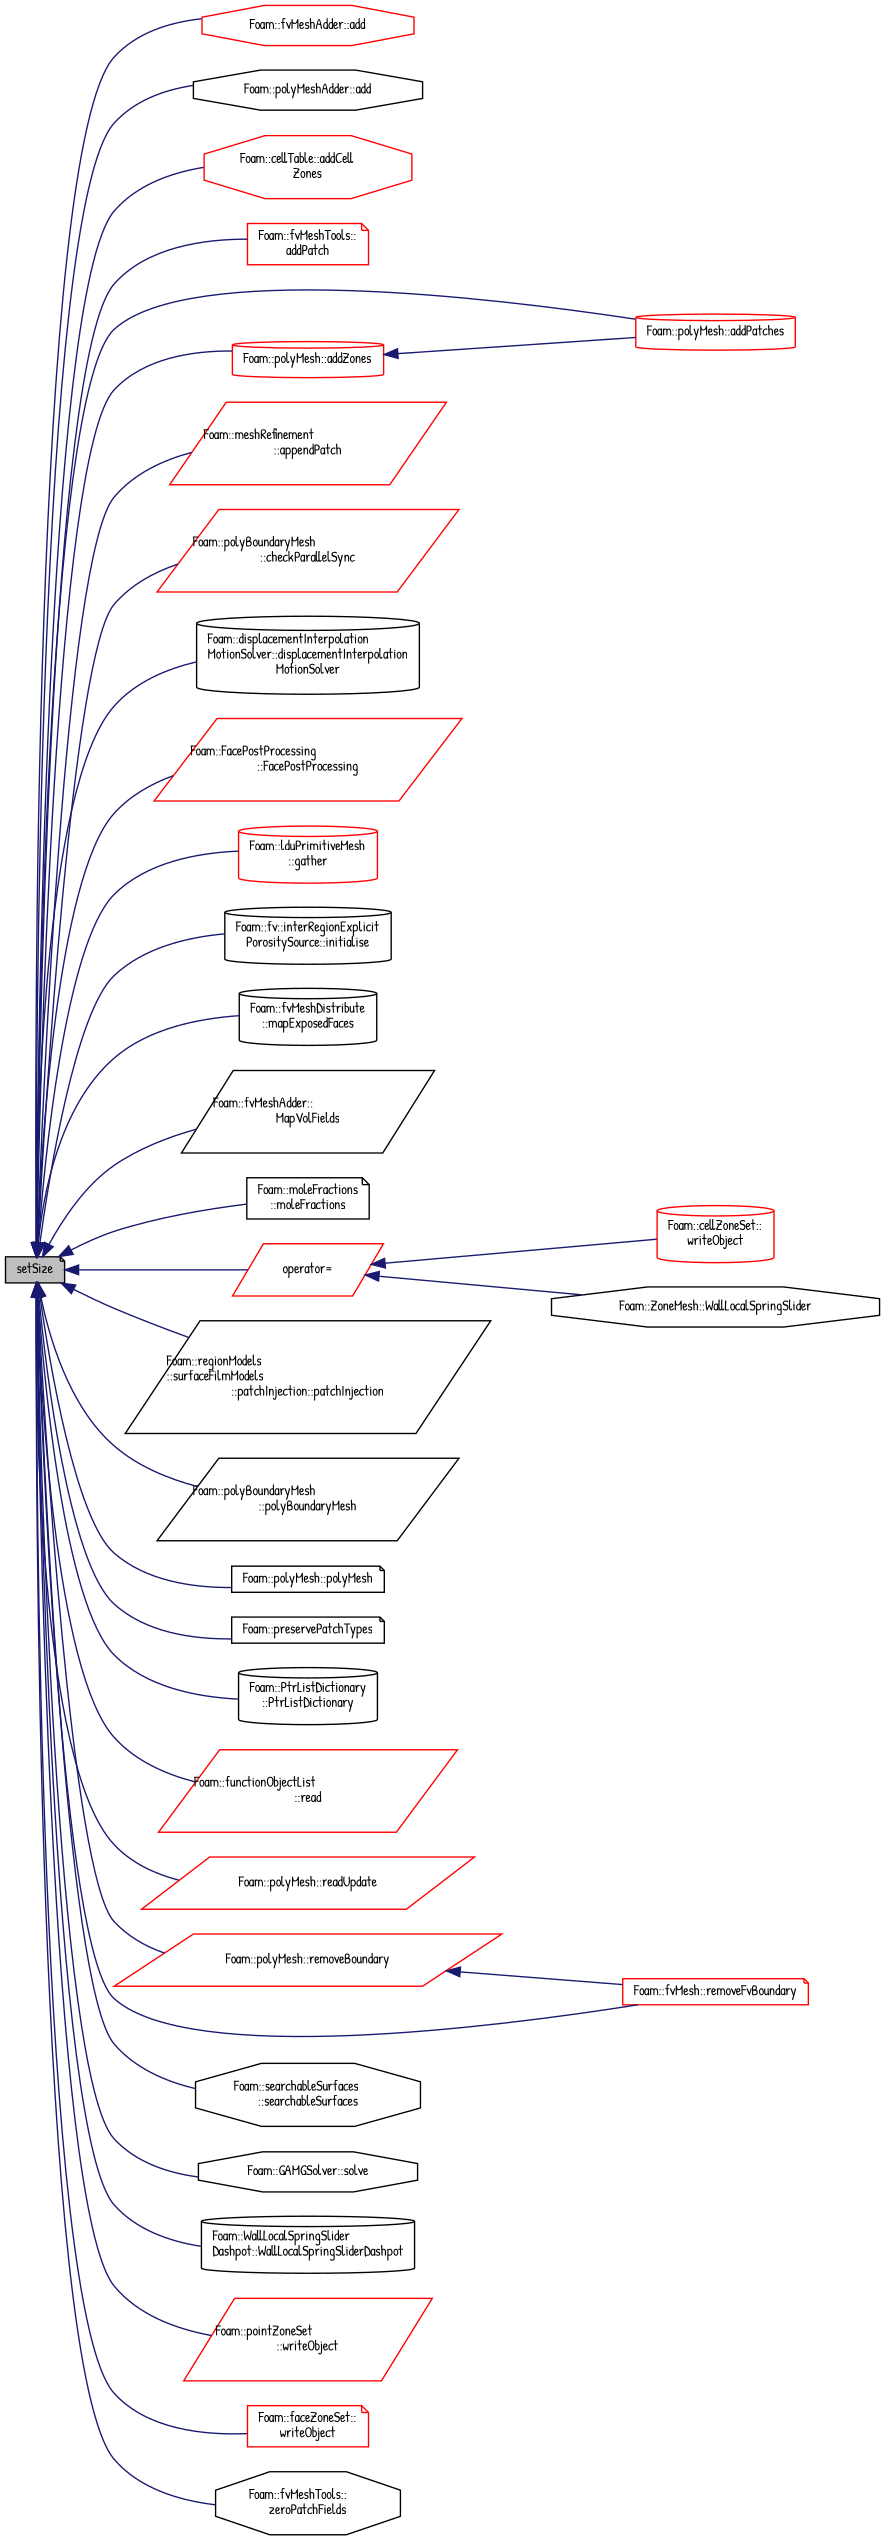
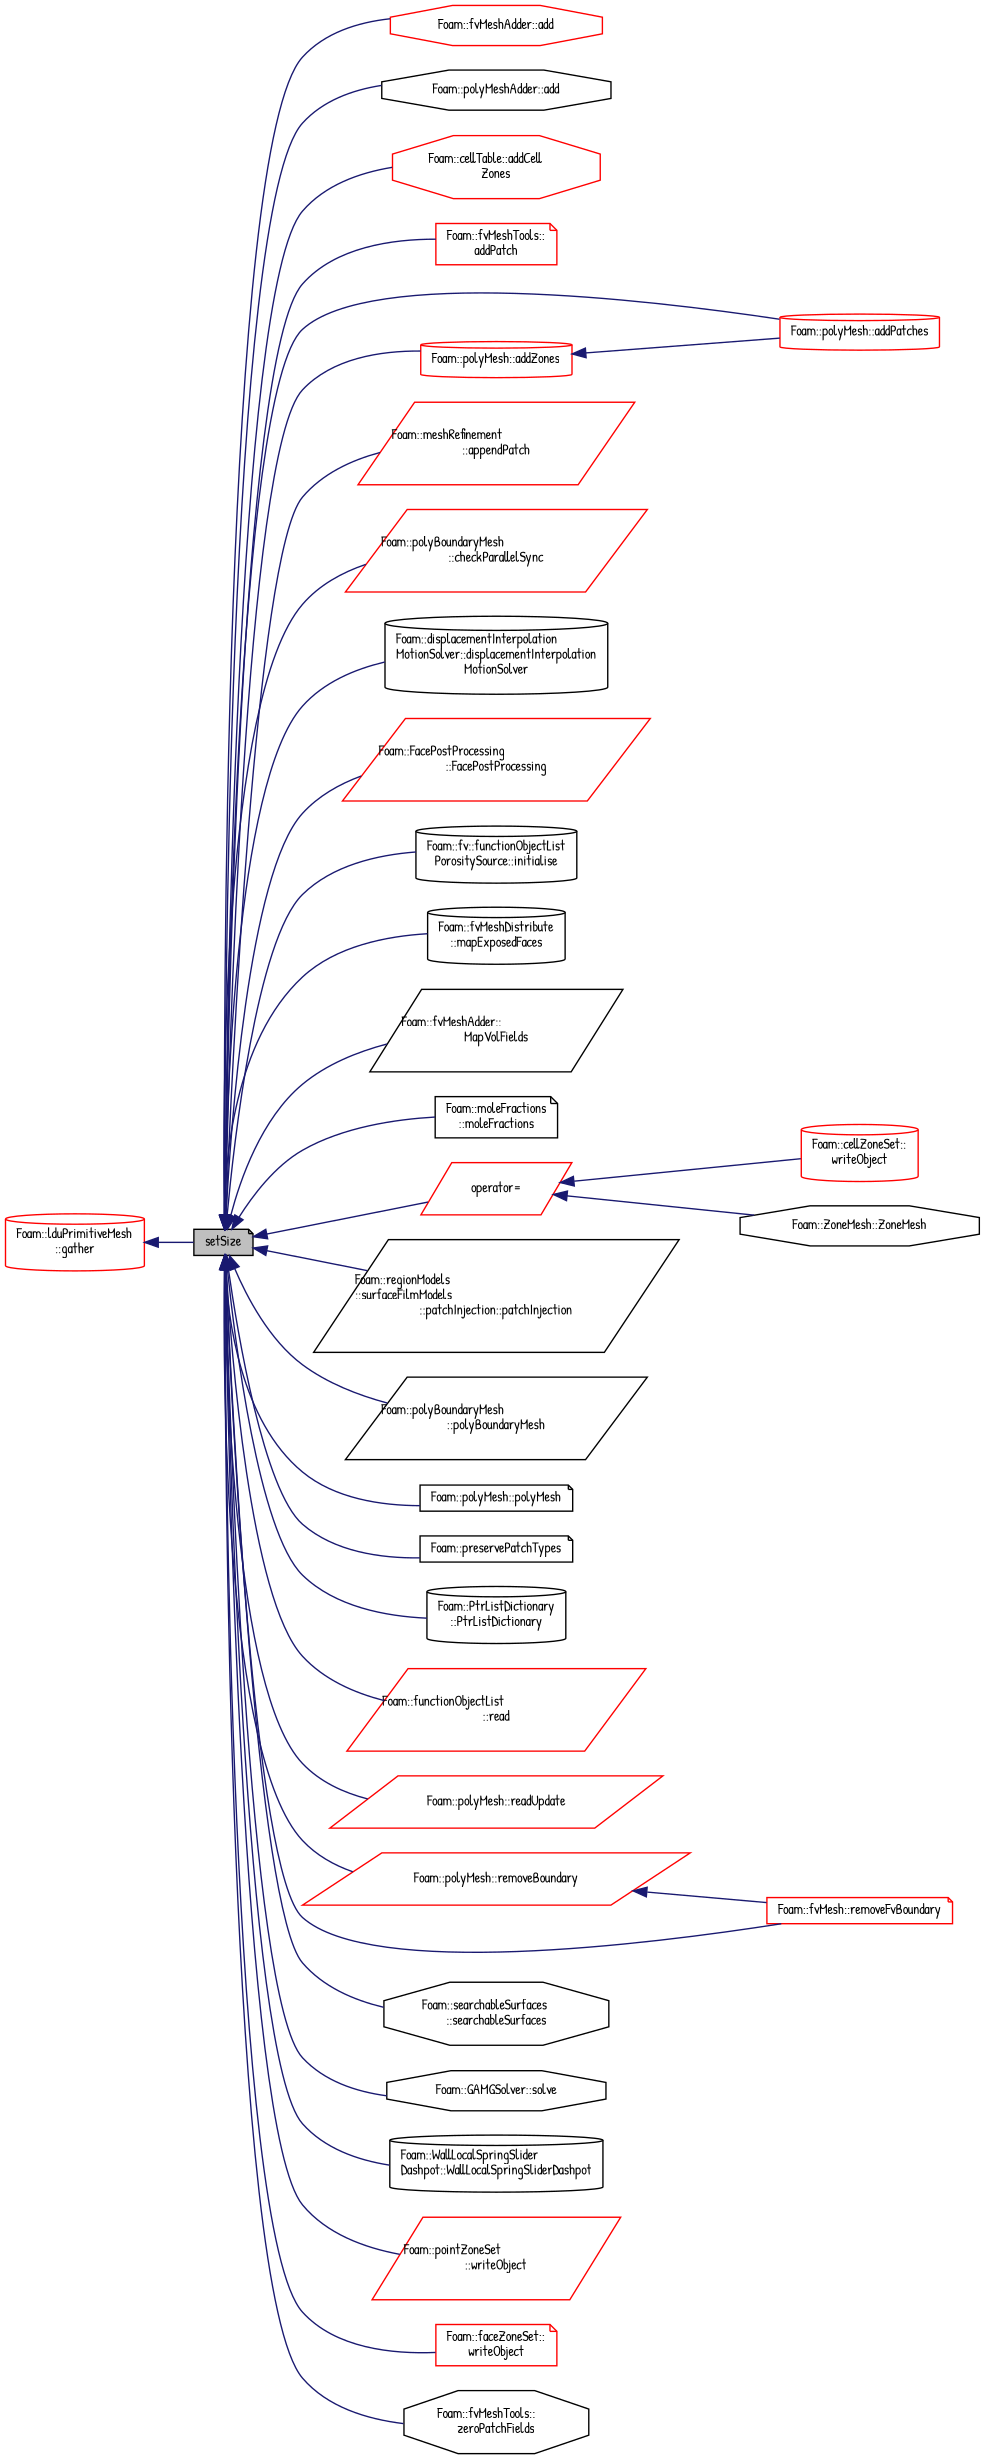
(308, 936) -> (496, 855)
(72, 998) -> (176, 1242)
(716, 1307) -> (860, 1226)
